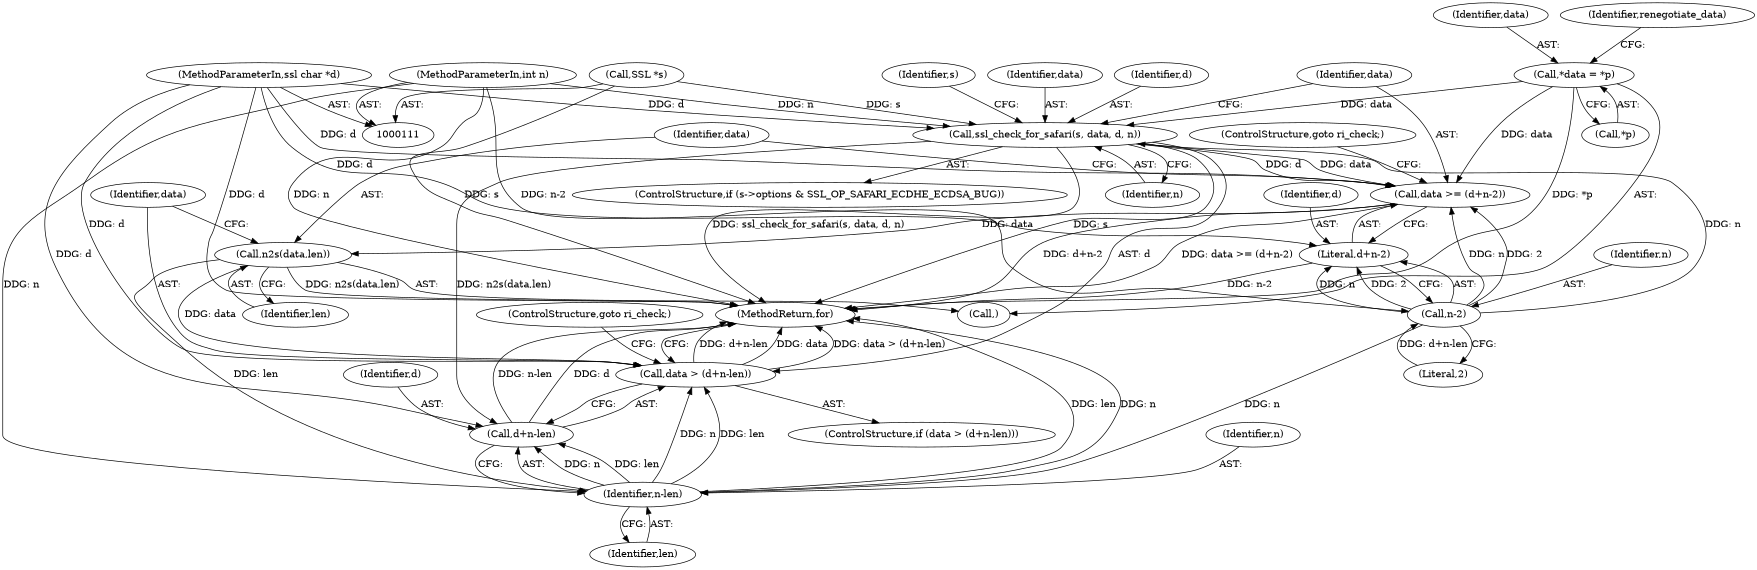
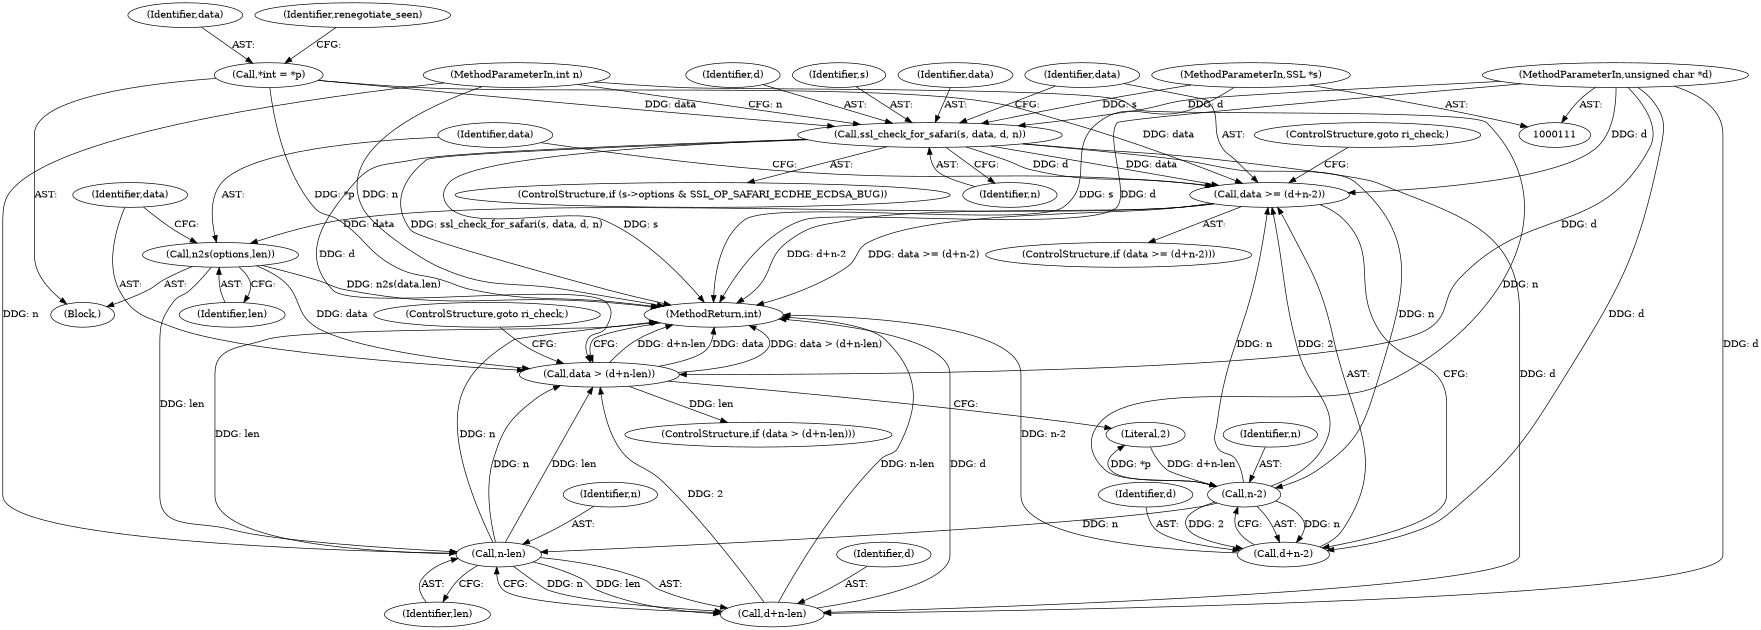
(1657, 15) -> (353, 15)
(259, 75) -> (1615, 75)
(637, 75) -> (1251, 75)
(1574, 75) -> (269, 75)
(367, 94) -> none
(796, 105) -> (765, 105)
(1008, 105) -> (903, 105)
(1615, 135) -> none
(1568, 173) -> (1378, 205)
(544, 195) -> (1520, 285)
(283, 255) -> (220, 255)
none -> (1119, 255)
(1134, 255) -> (337, 255)
(1354, 255) -> (1283, 555)
(504, 285) -> (1538, 375)
(785, 315) -> (714, 315)
(984, 315) -> (83, 315)
(1486, 345) -> (1131, 465)
(596, 398) -> (887, 402)
(648, 405) -> (705, 495)
(836, 405) -> (711, 405)
(643, 495) -> (499, 555)
